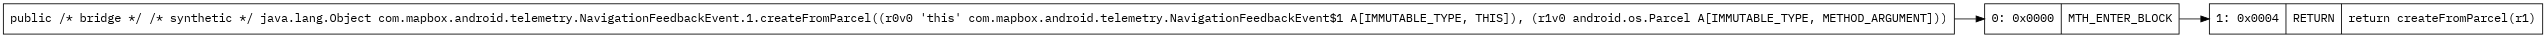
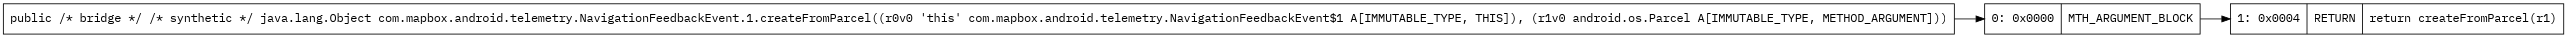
(2120, 19) -> (2131, 19)
